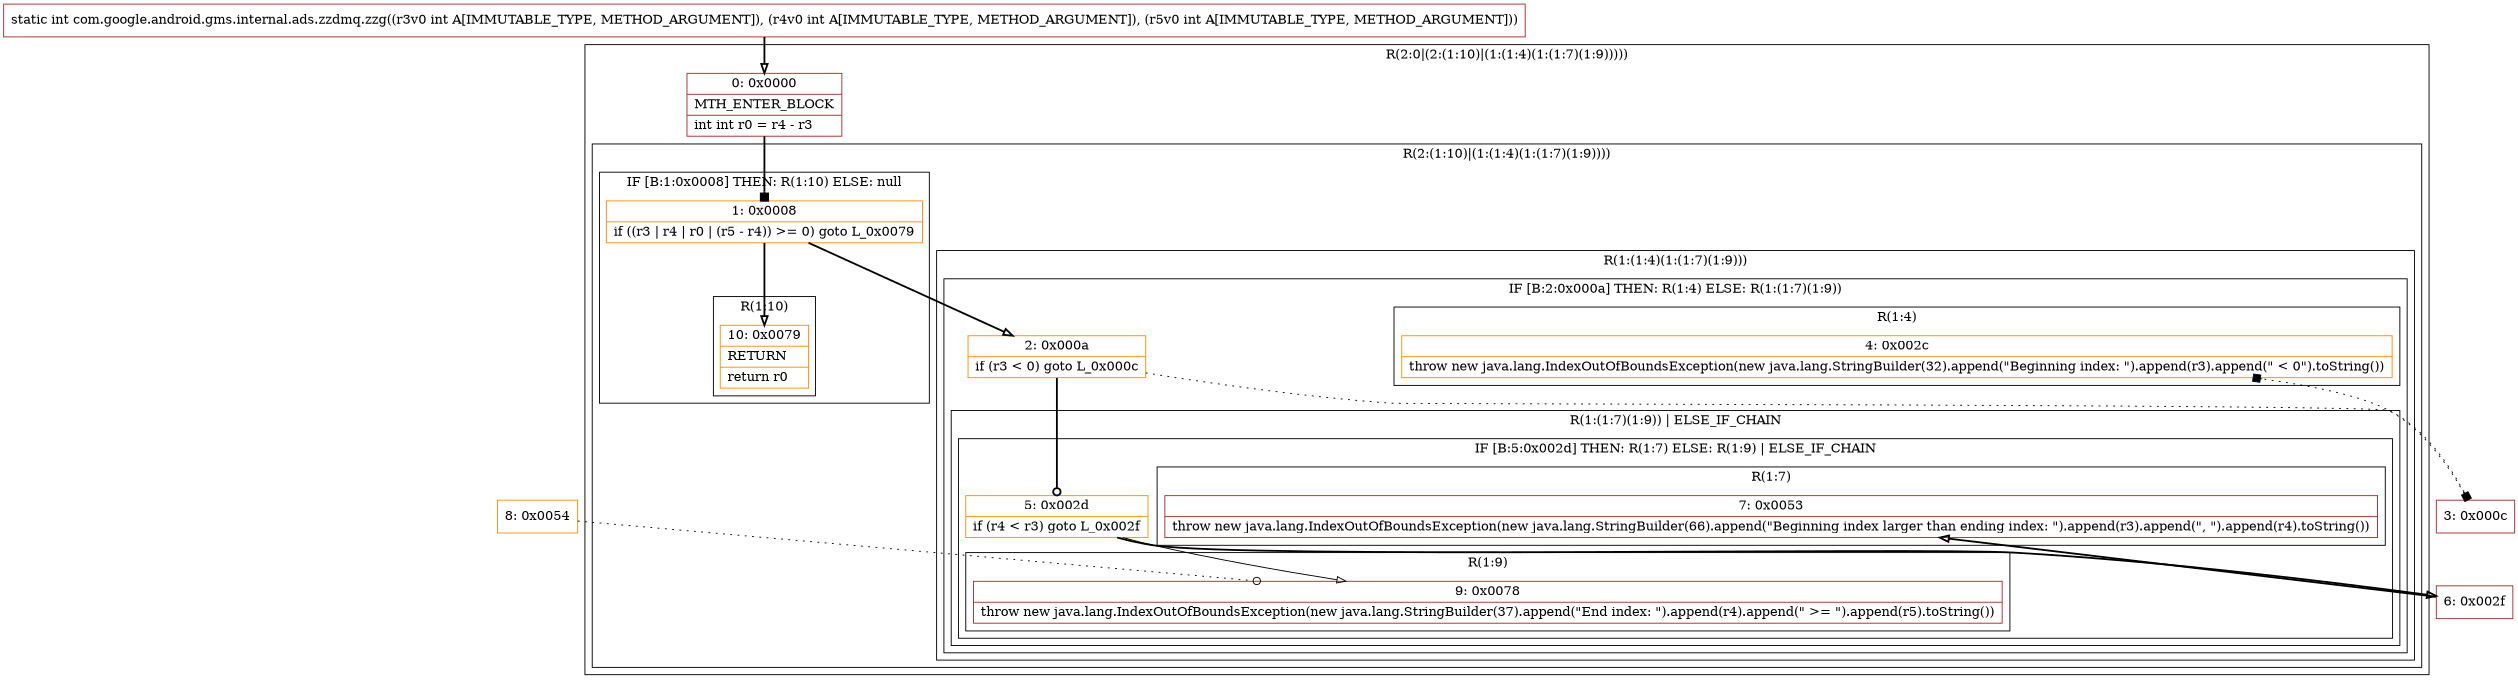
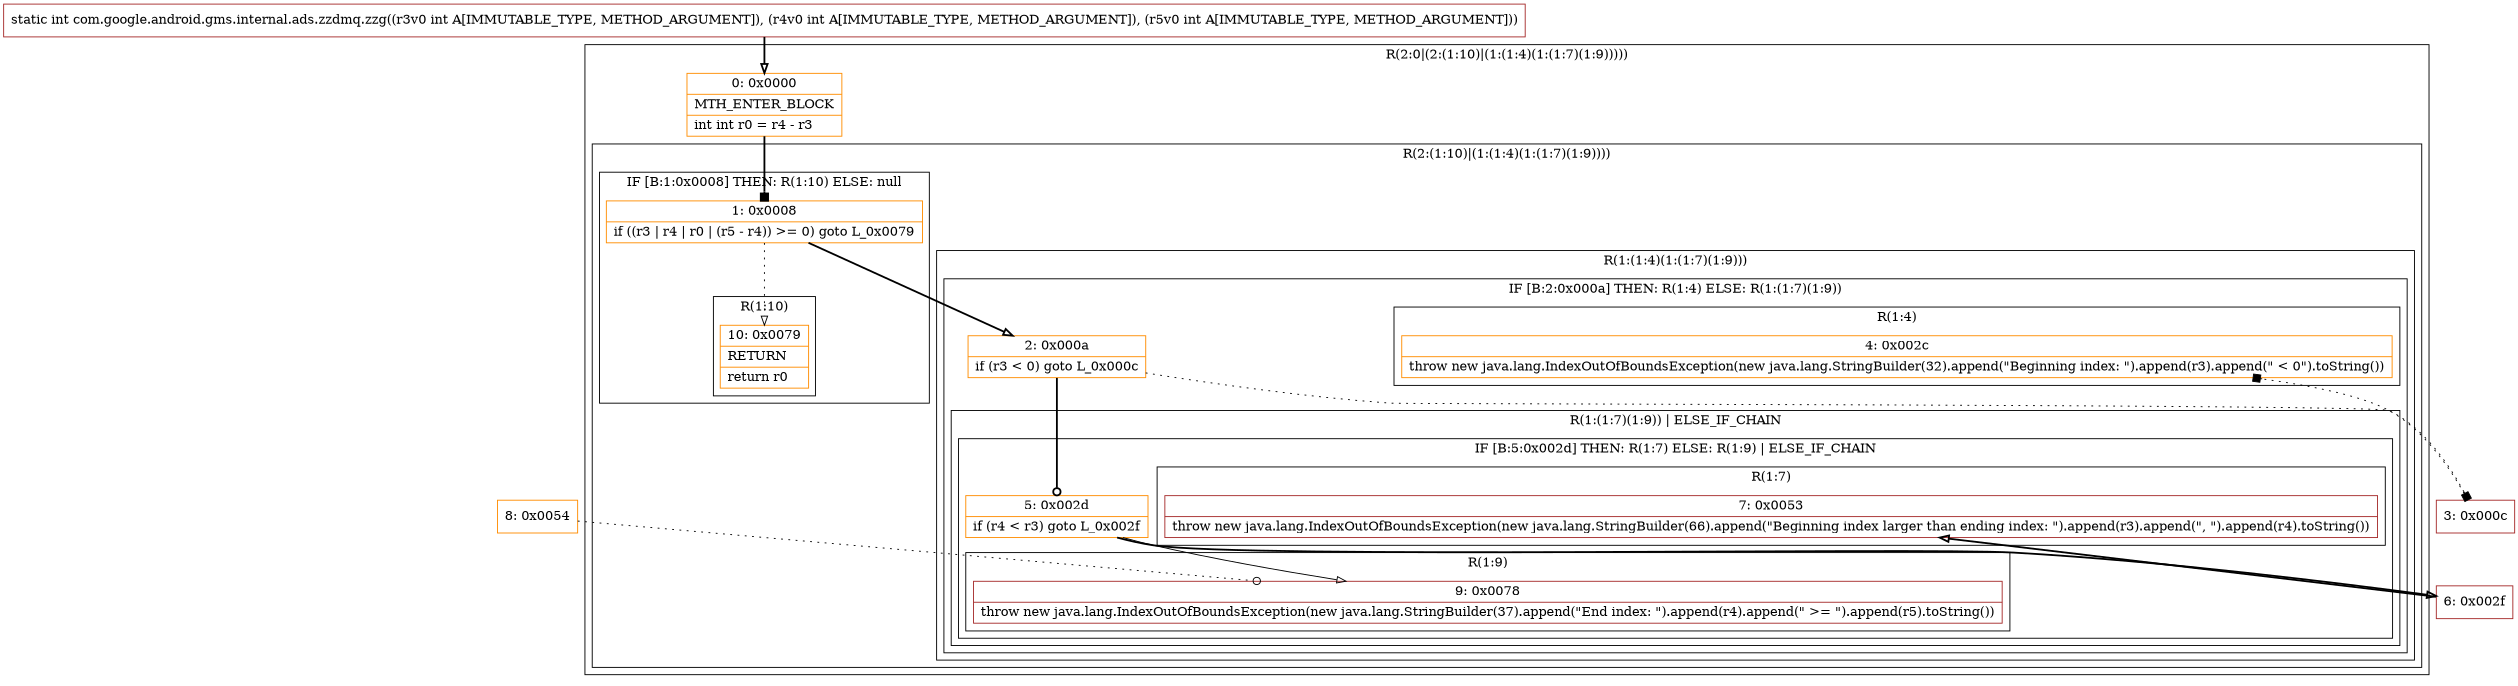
(764, 105) -> (764, 105)
(764, 279) -> (764, 279)
